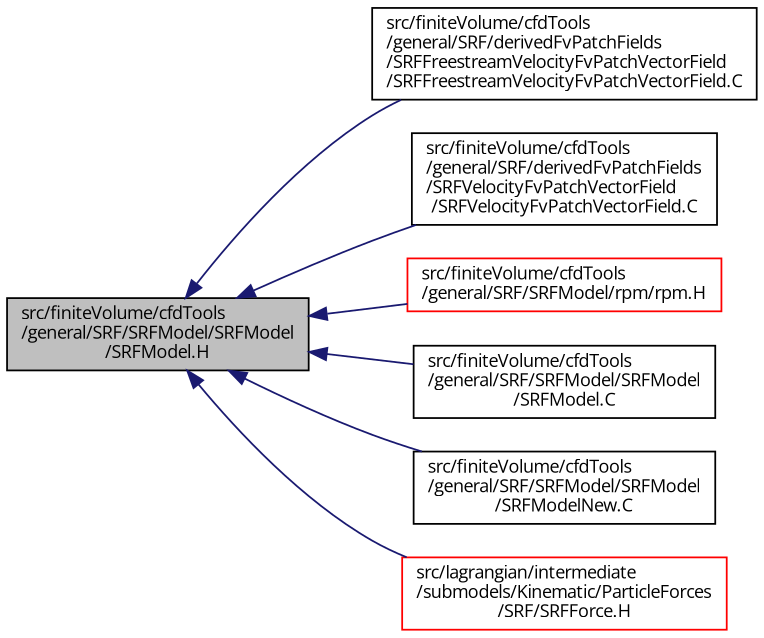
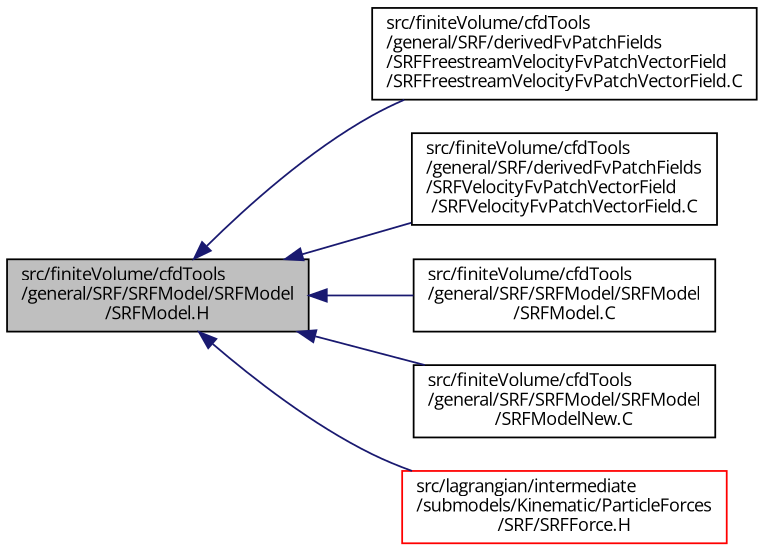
(564, 285) -> none
